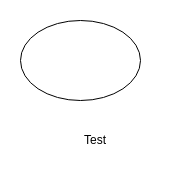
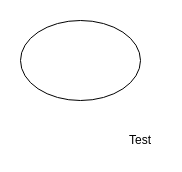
(96, 141) -> (141, 141)
